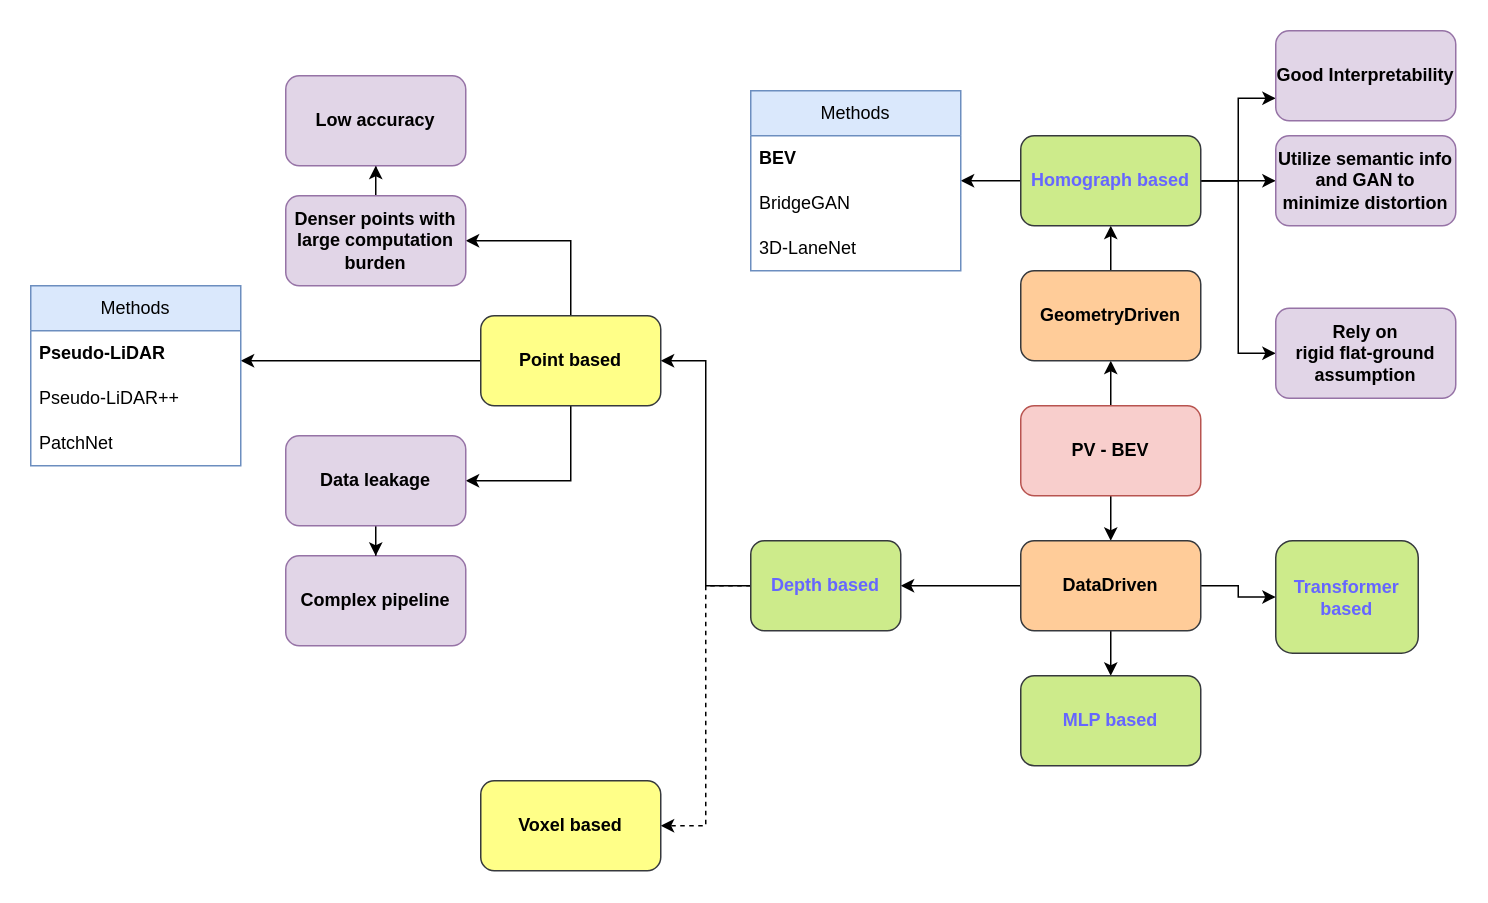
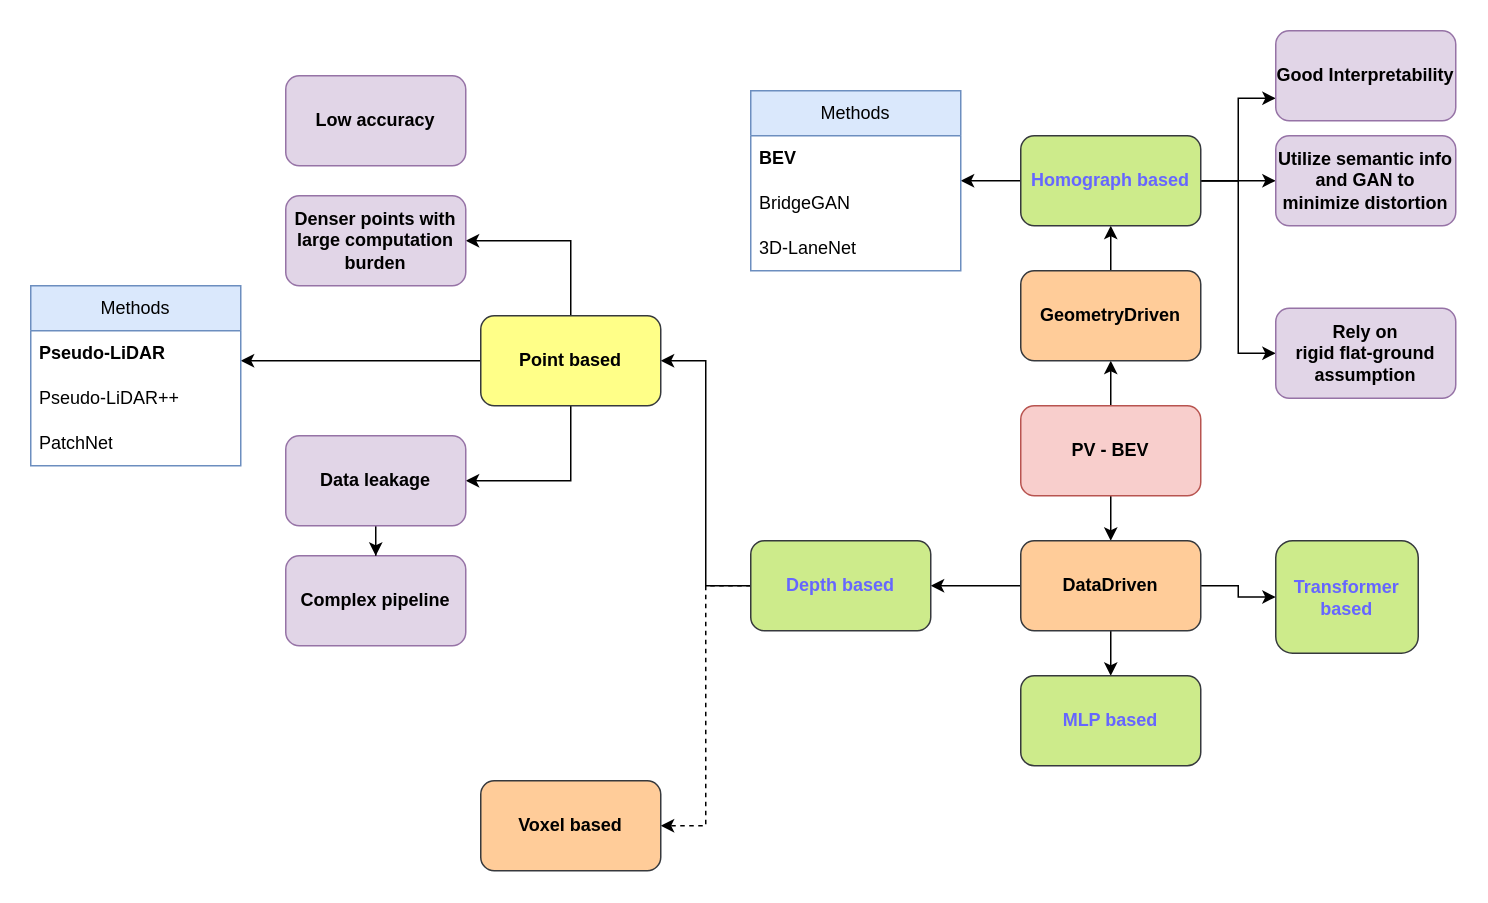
(376, 176) -> none
(826, 586) -> (841, 586)
(571, 826) -> (571, 826)
